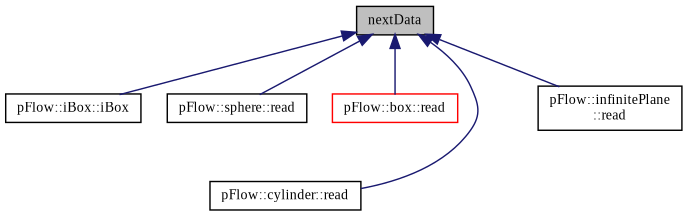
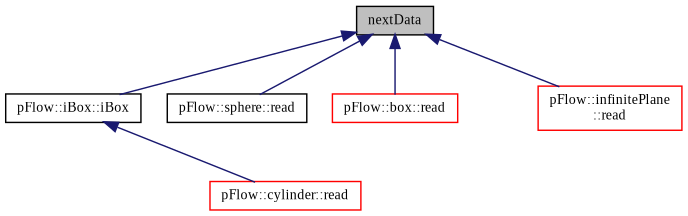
(610, 108) -> (610, 108)
(464, 138) -> (186, 155)
(285, 196) -> (285, 196)
